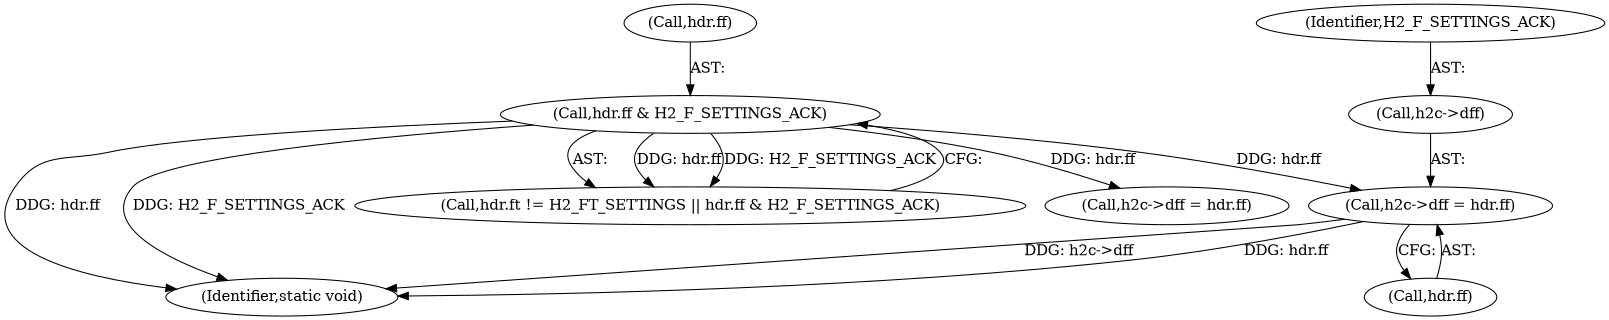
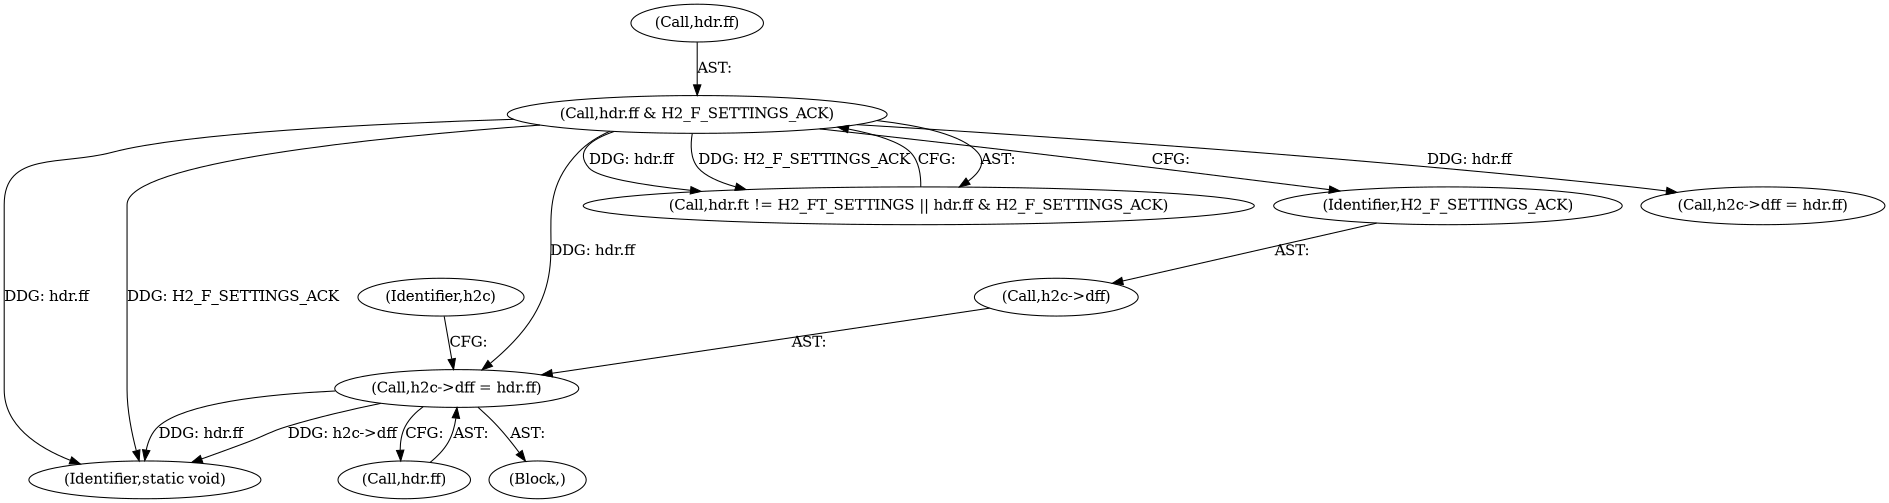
none -> (1074, 158)
none -> (441, 297)
none -> (538, 480)
